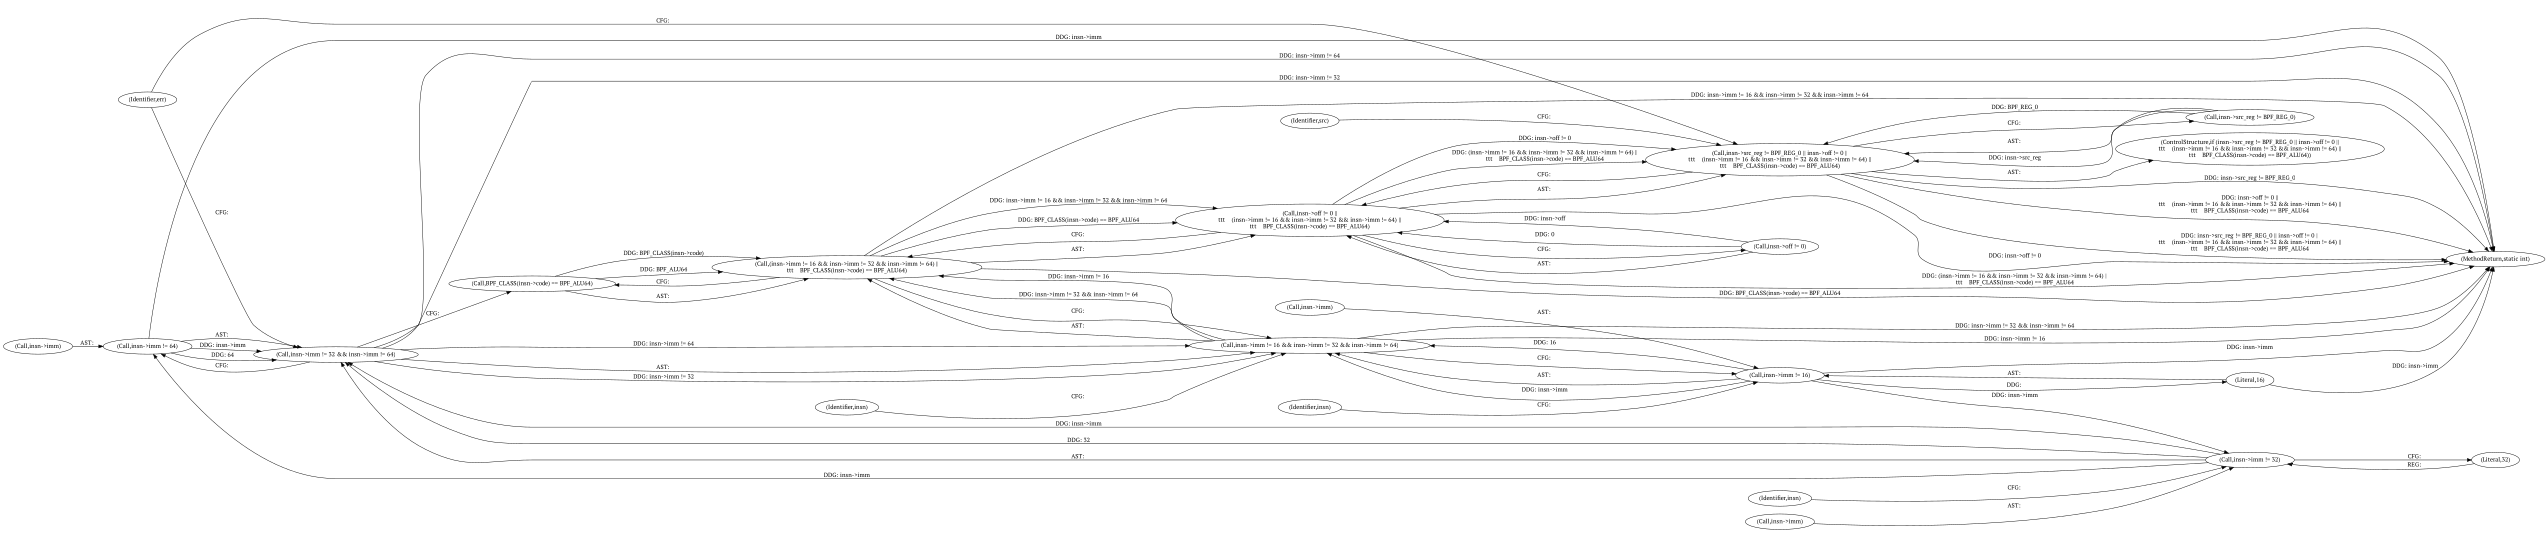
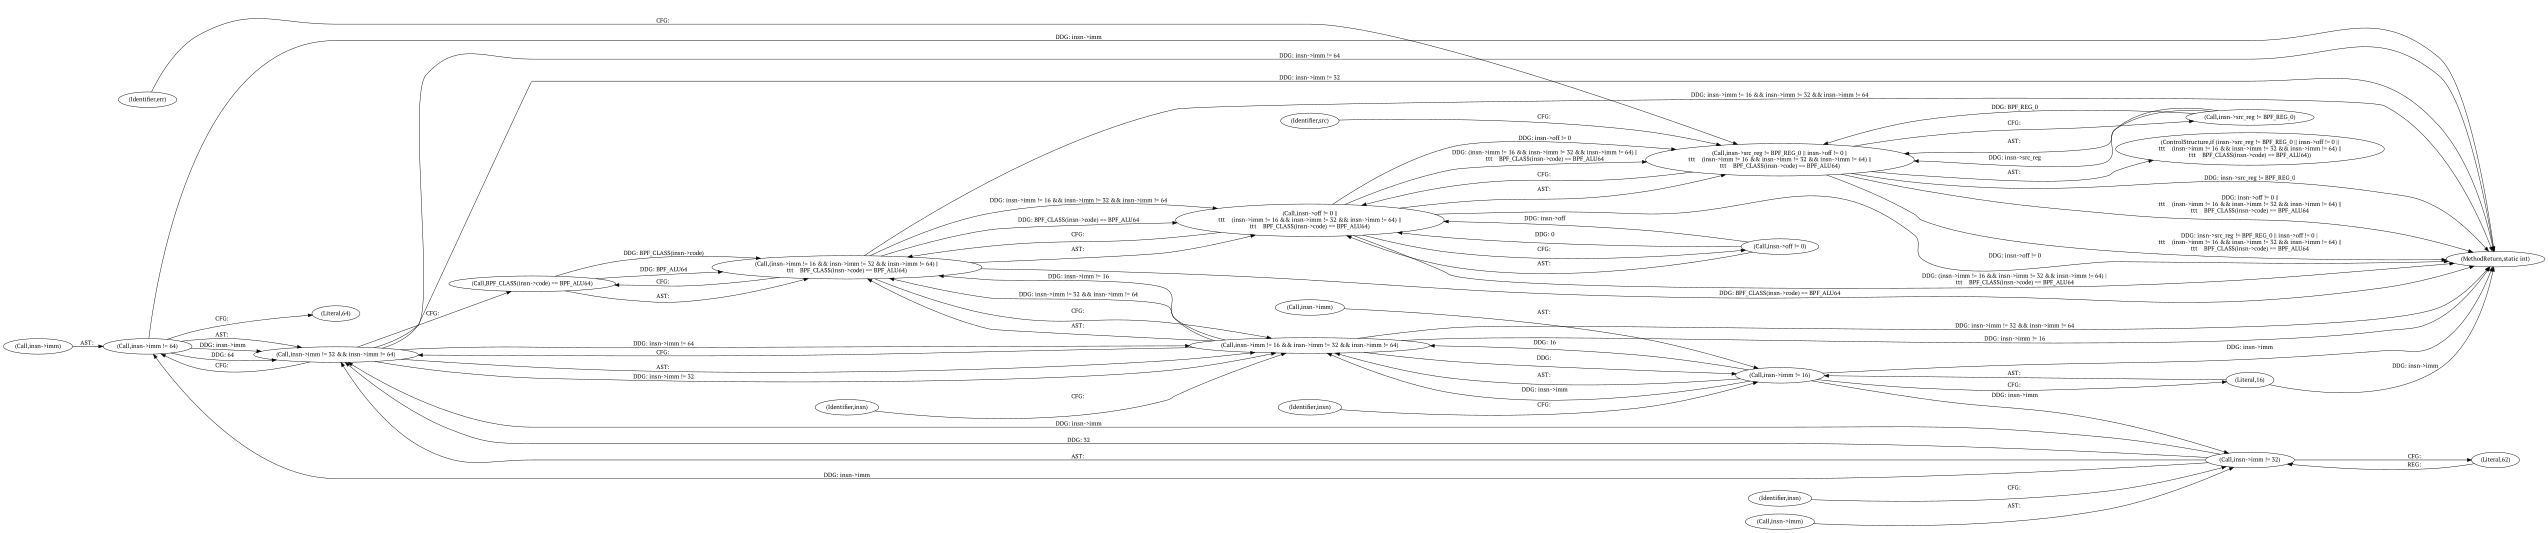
(210, 238) -> (808, 355)
none -> (336, 314)
(1545, 358) -> (1545, 358)
(2015, 385) -> (2015, 385)
(2496, 460) -> (2496, 460)
